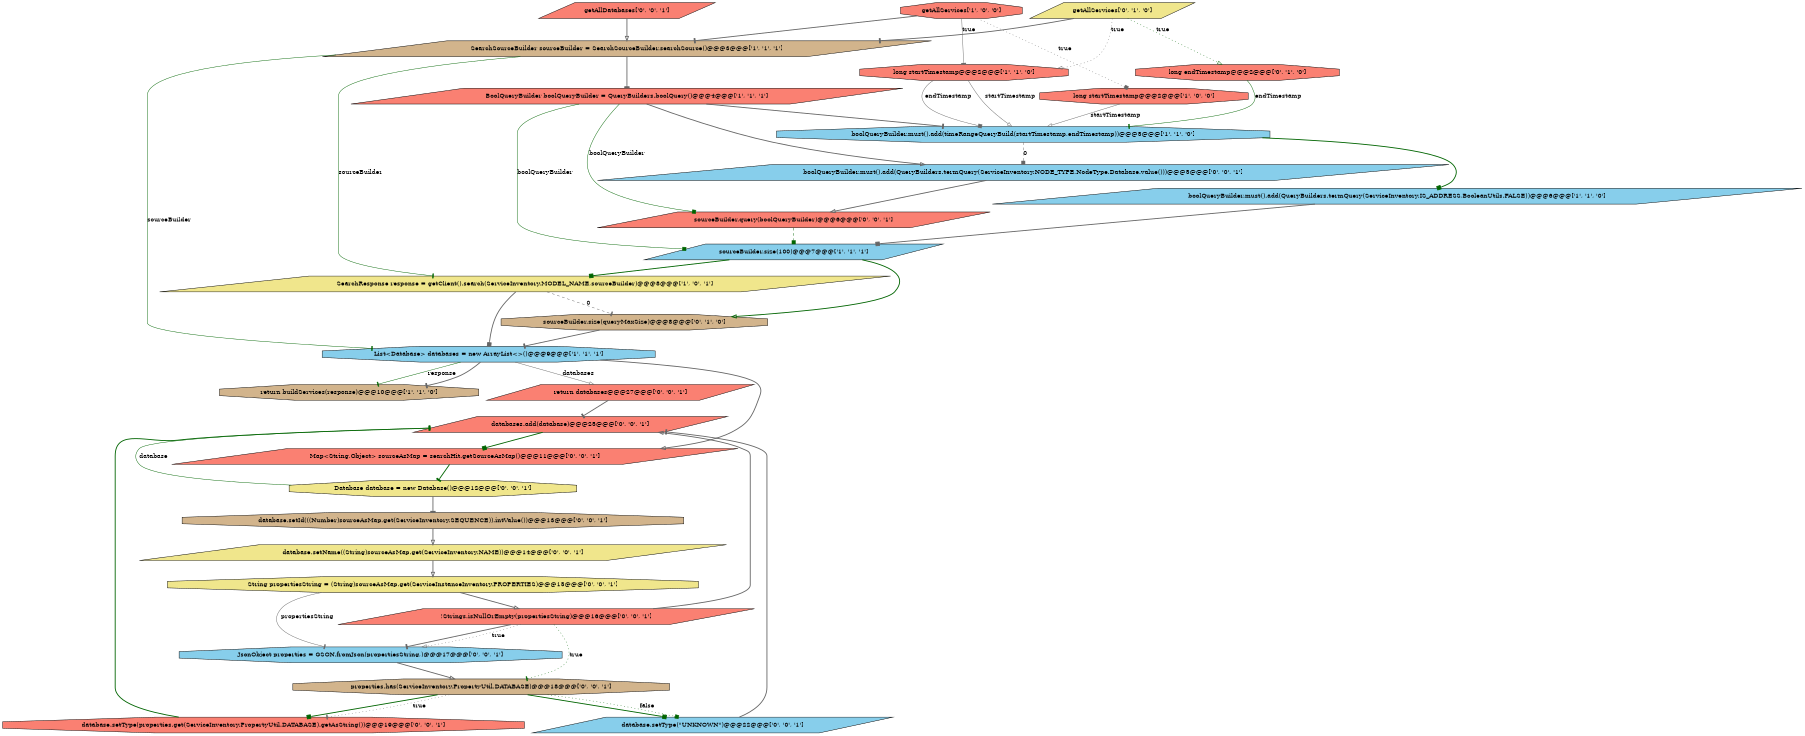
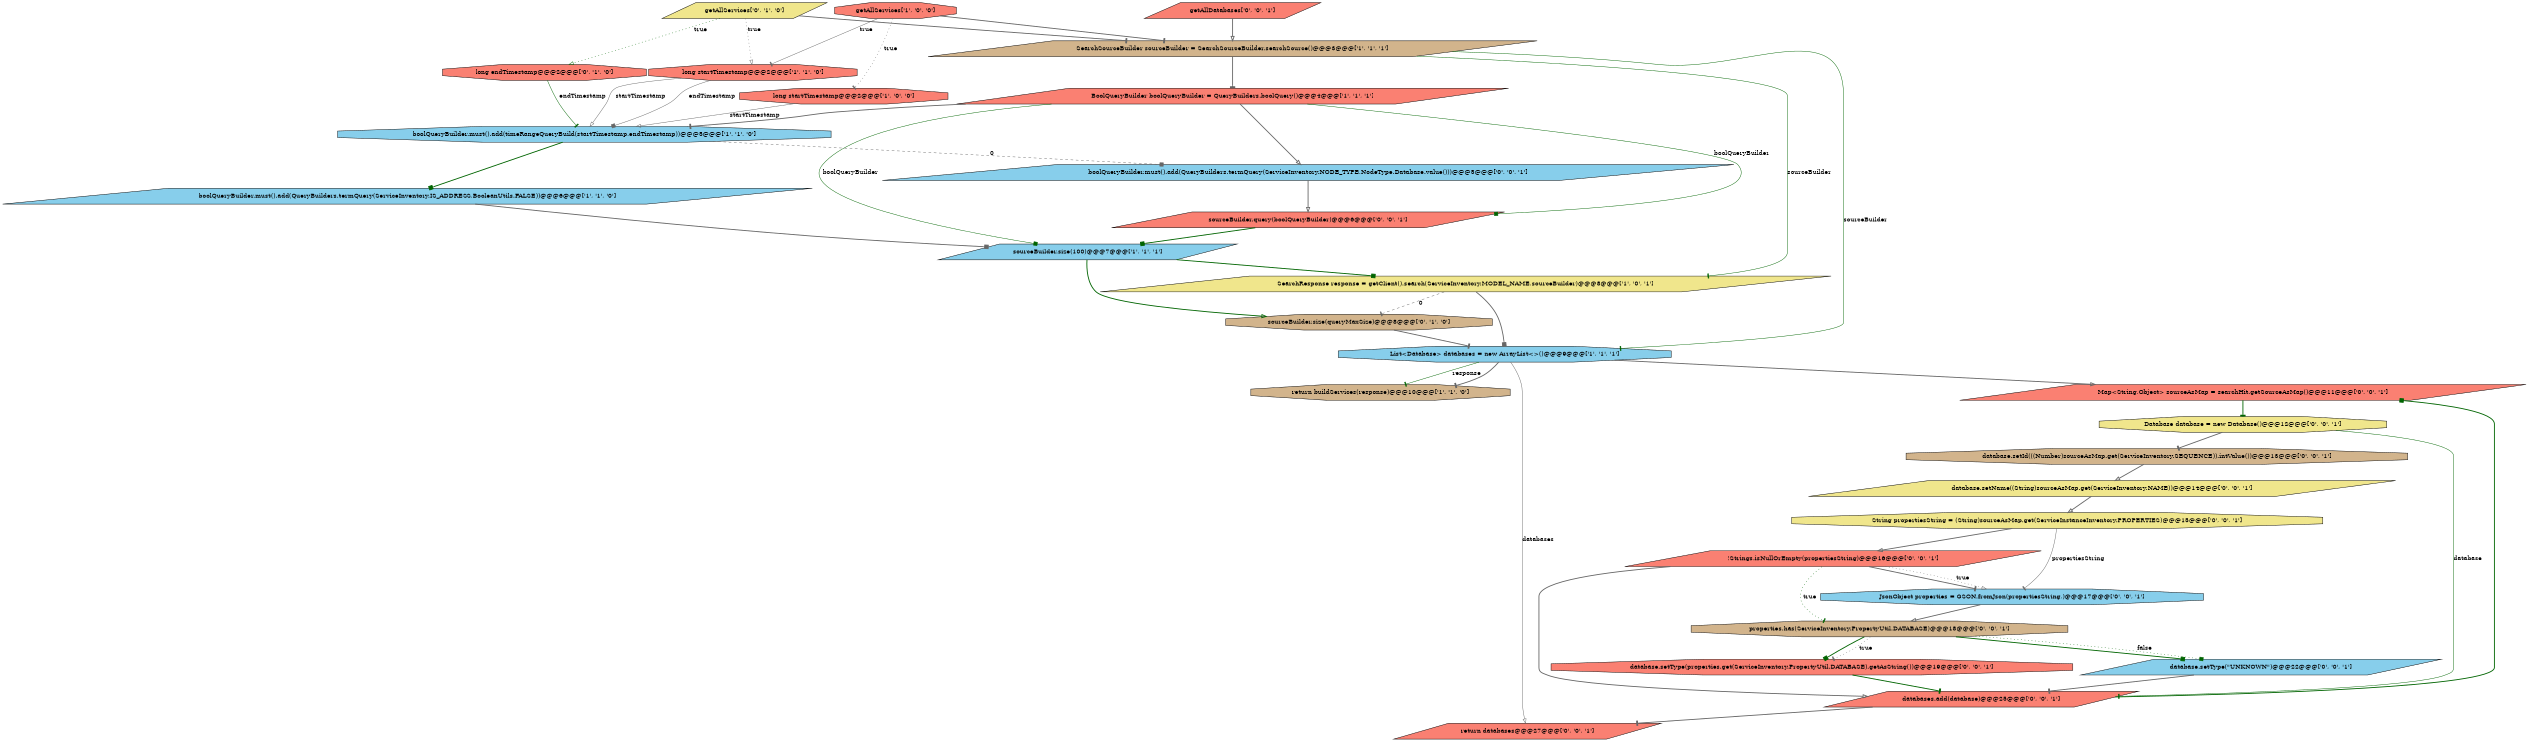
(1051, 52) -> (877, 54)
(794, 234) -> (1200, 236)
(596, 408) -> (1756, 715)
